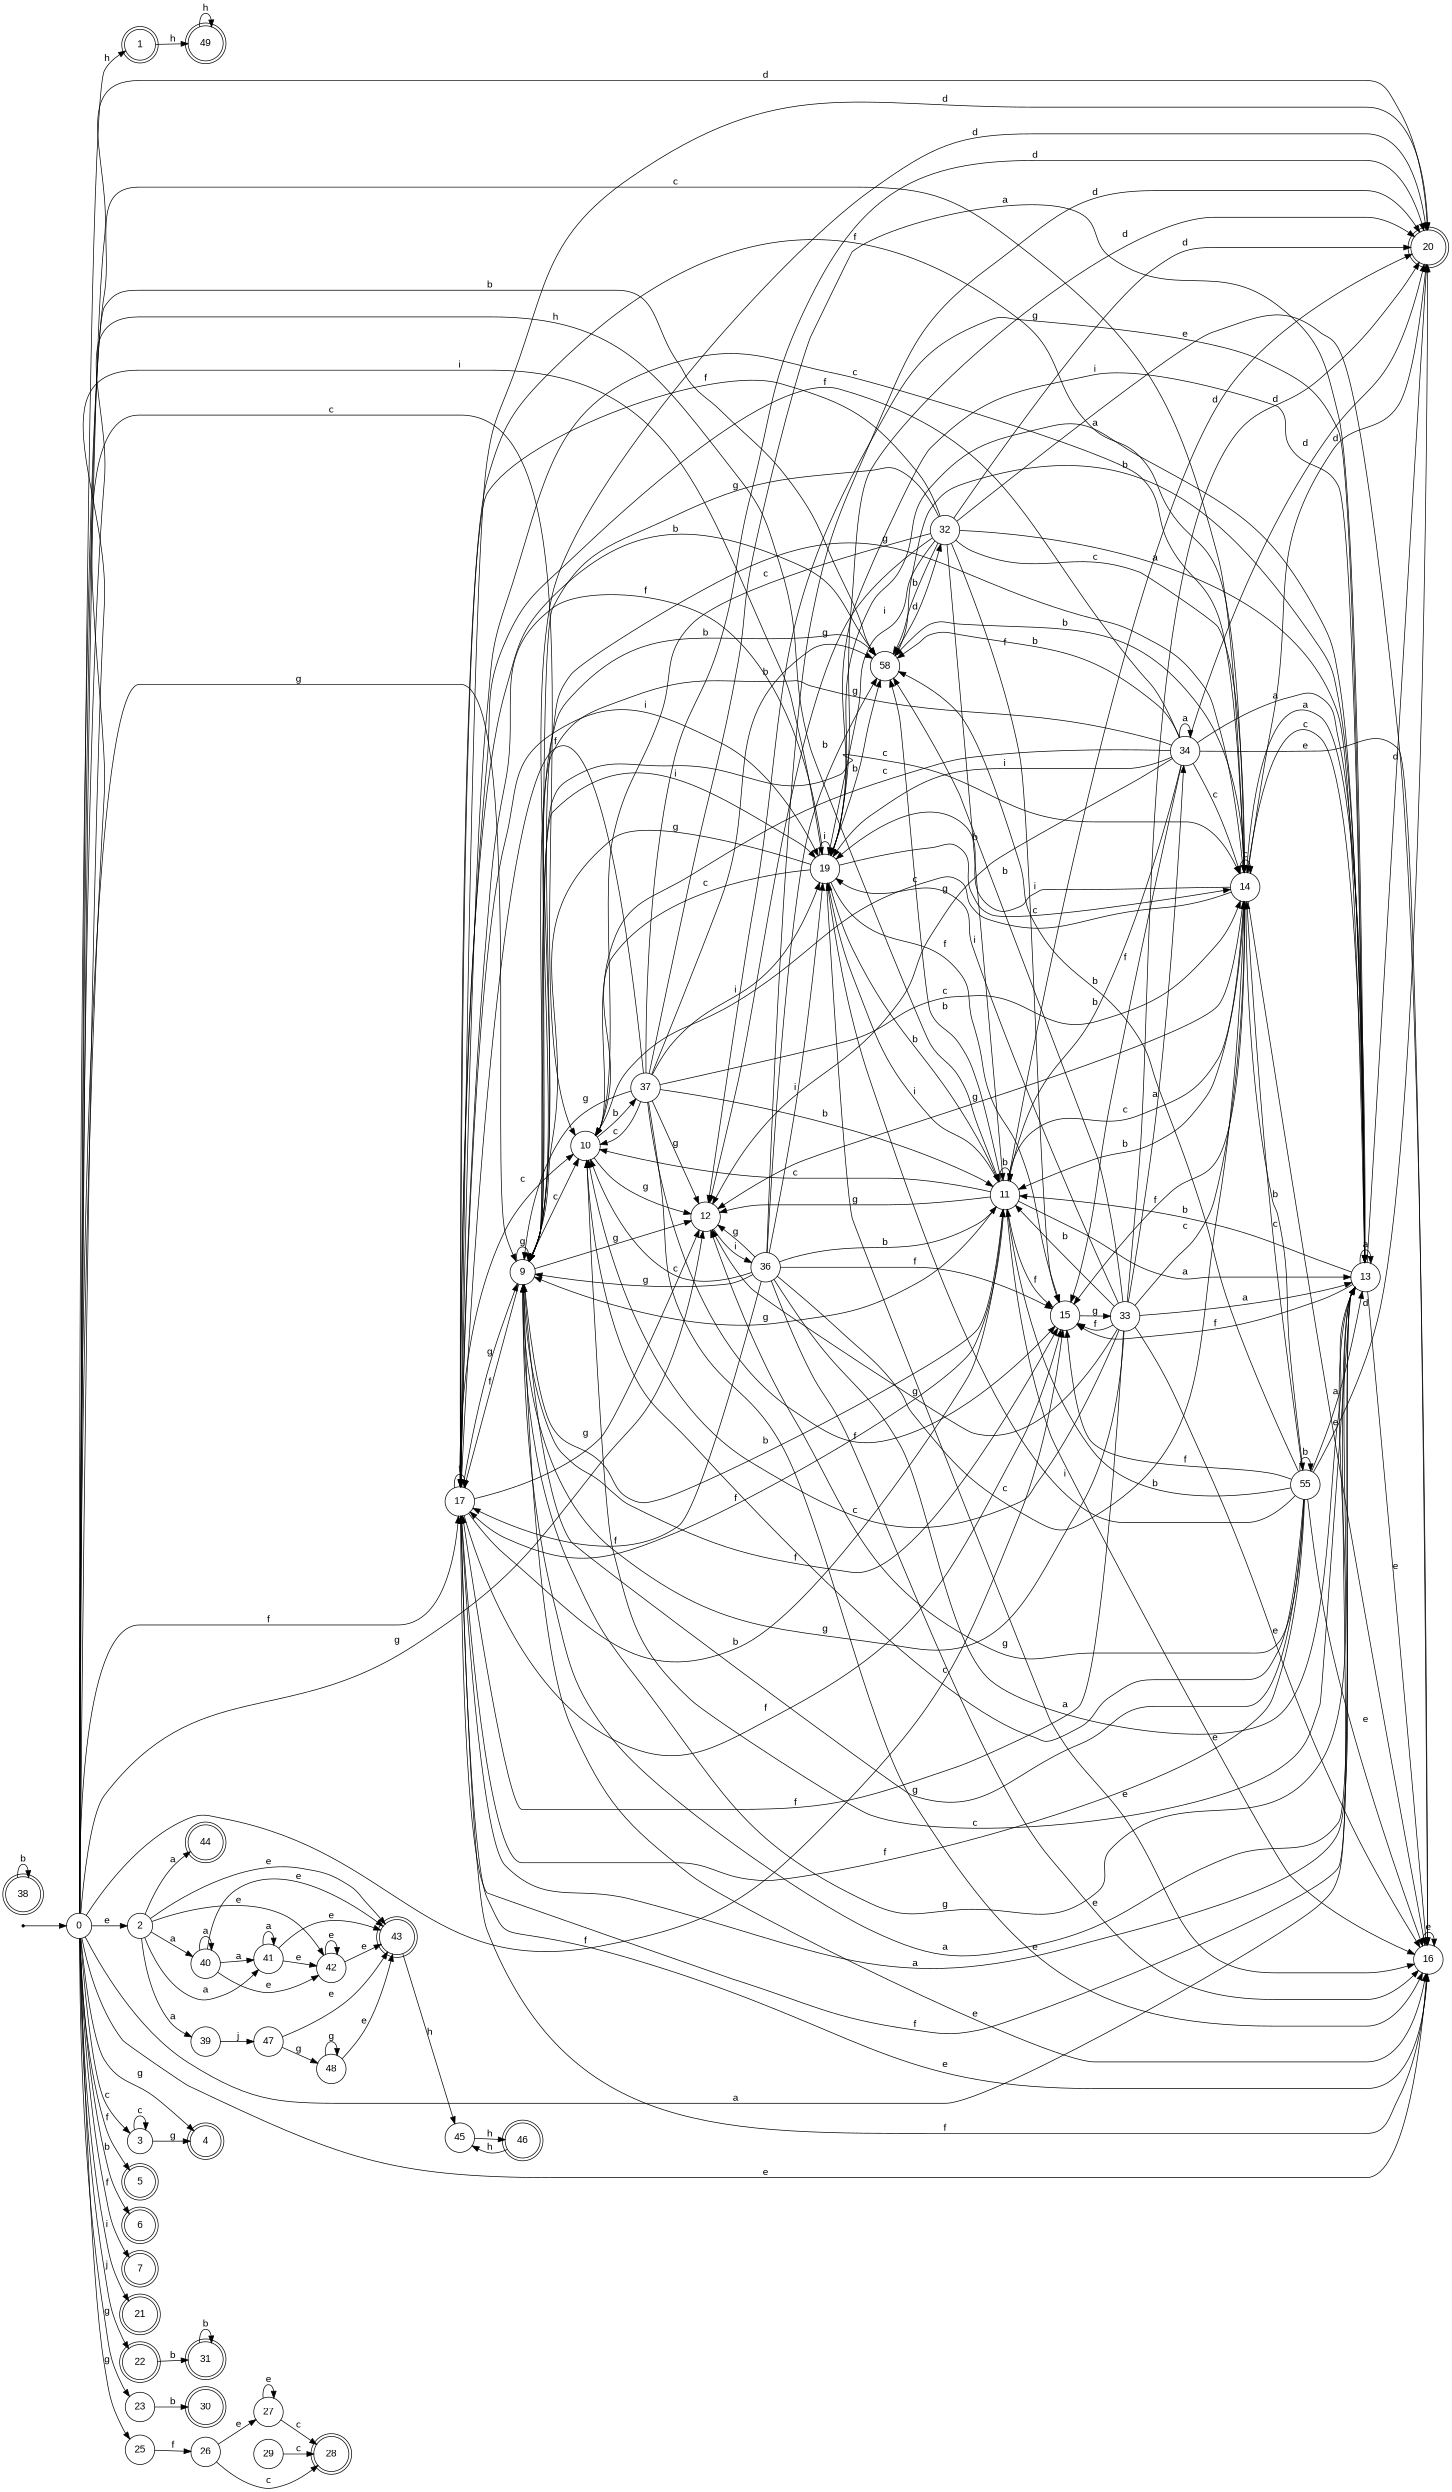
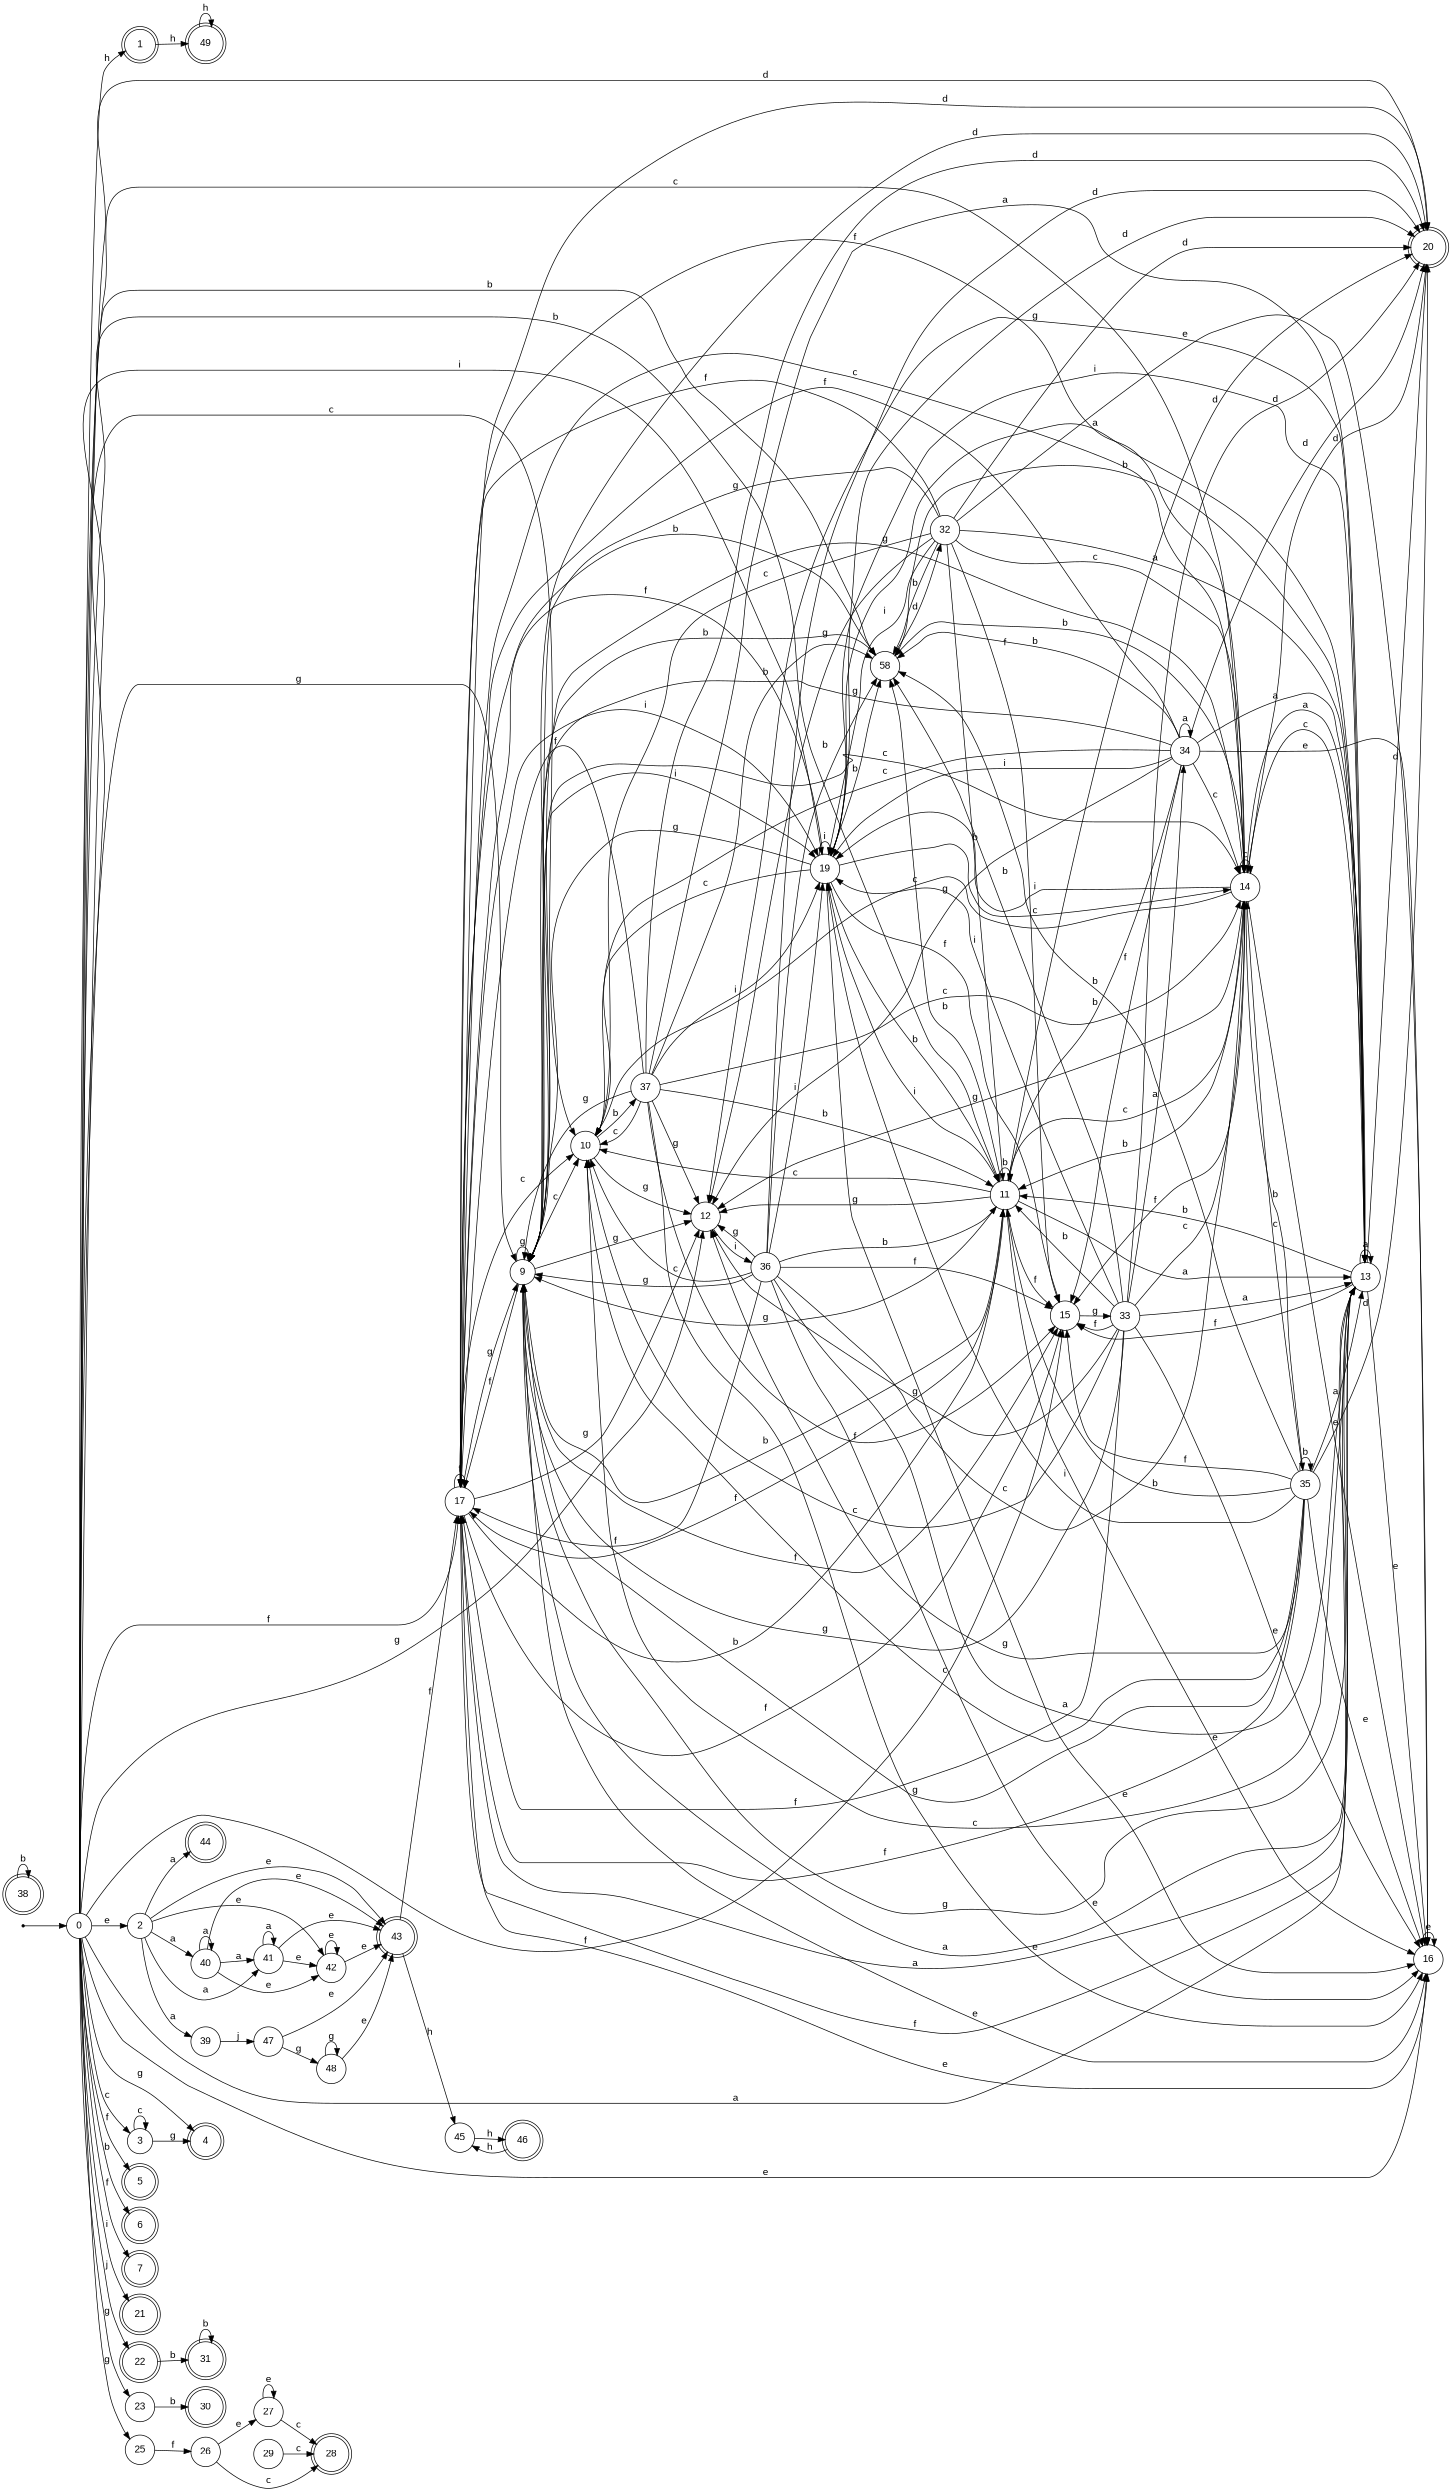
(555, 317) -> (555, 317)
(1305, 1485) -> (1305, 1485)
(769, 2129) -> (428, 1722)
